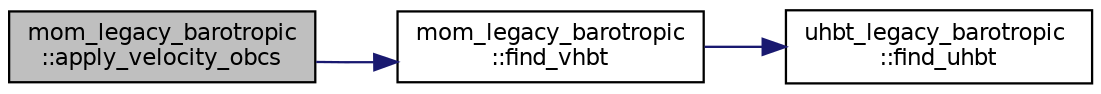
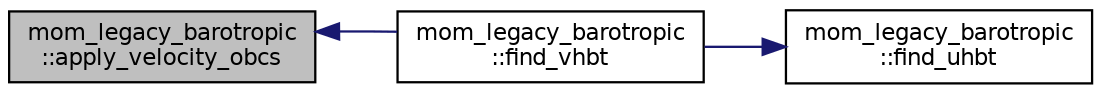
(939, 47) -> (939, 47)
(345, 62) -> (368, 31)
